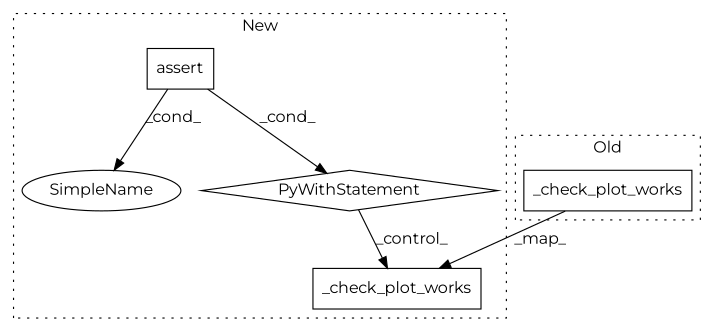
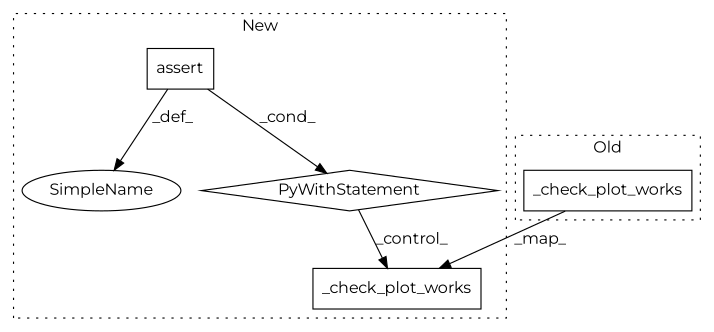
(173, 118) -> (173, 118)
